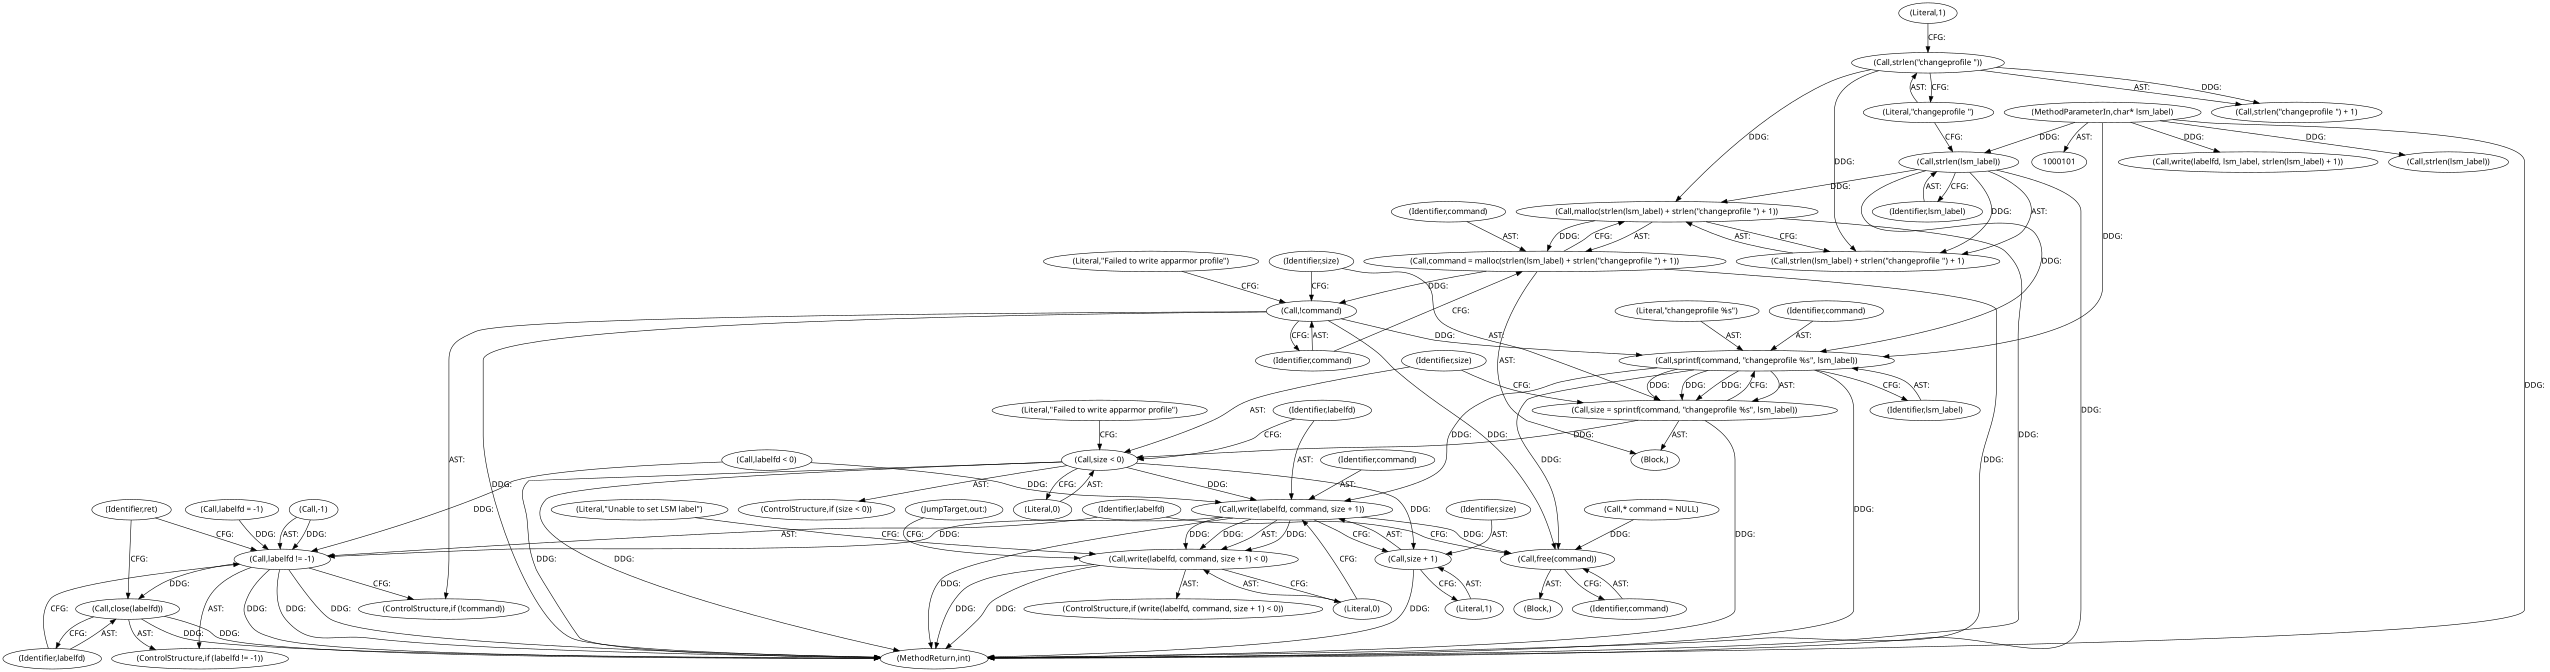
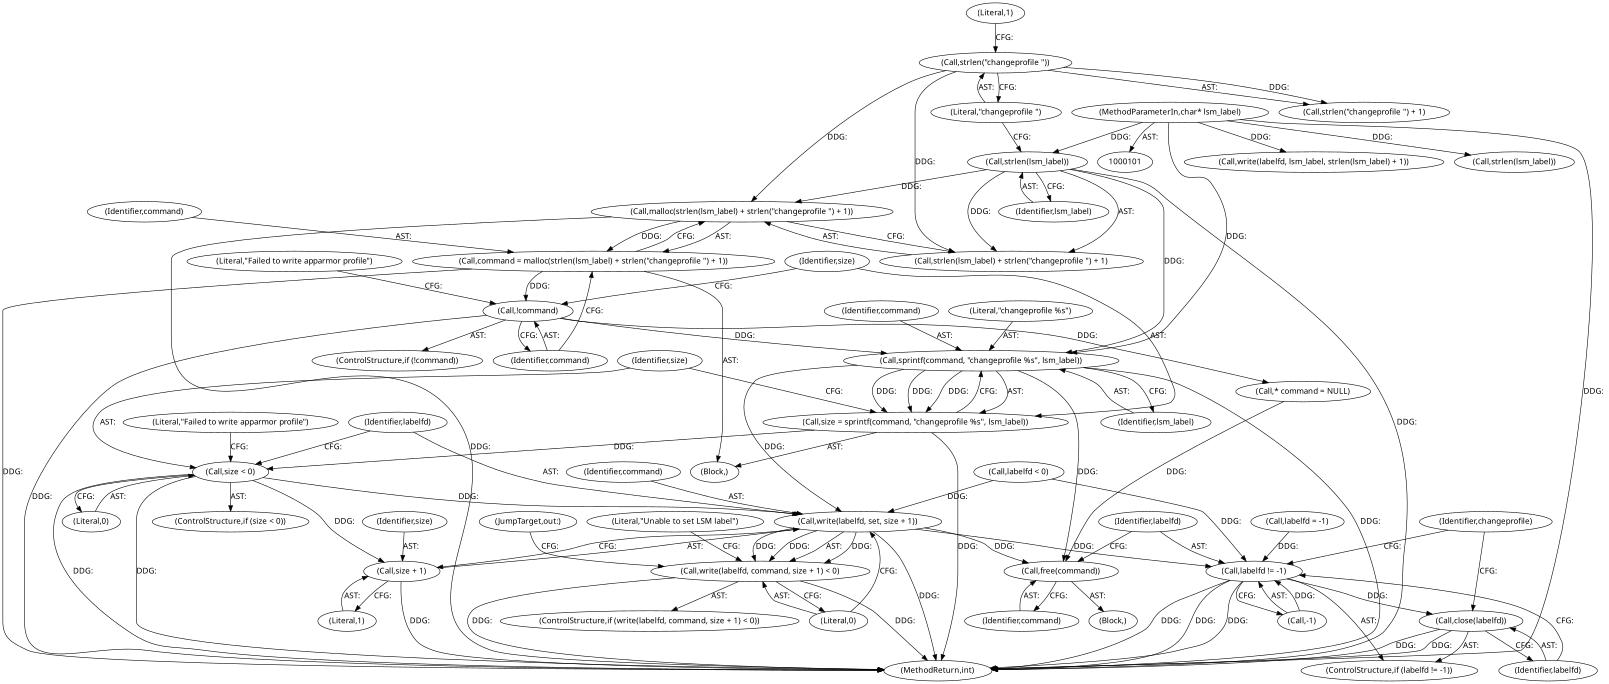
(1451, 412) -> (896, 324)
(132, 510) -> (1486, 522)
(1292, 510) -> (858, 522)
(358, 583) -> (1247, 604)
